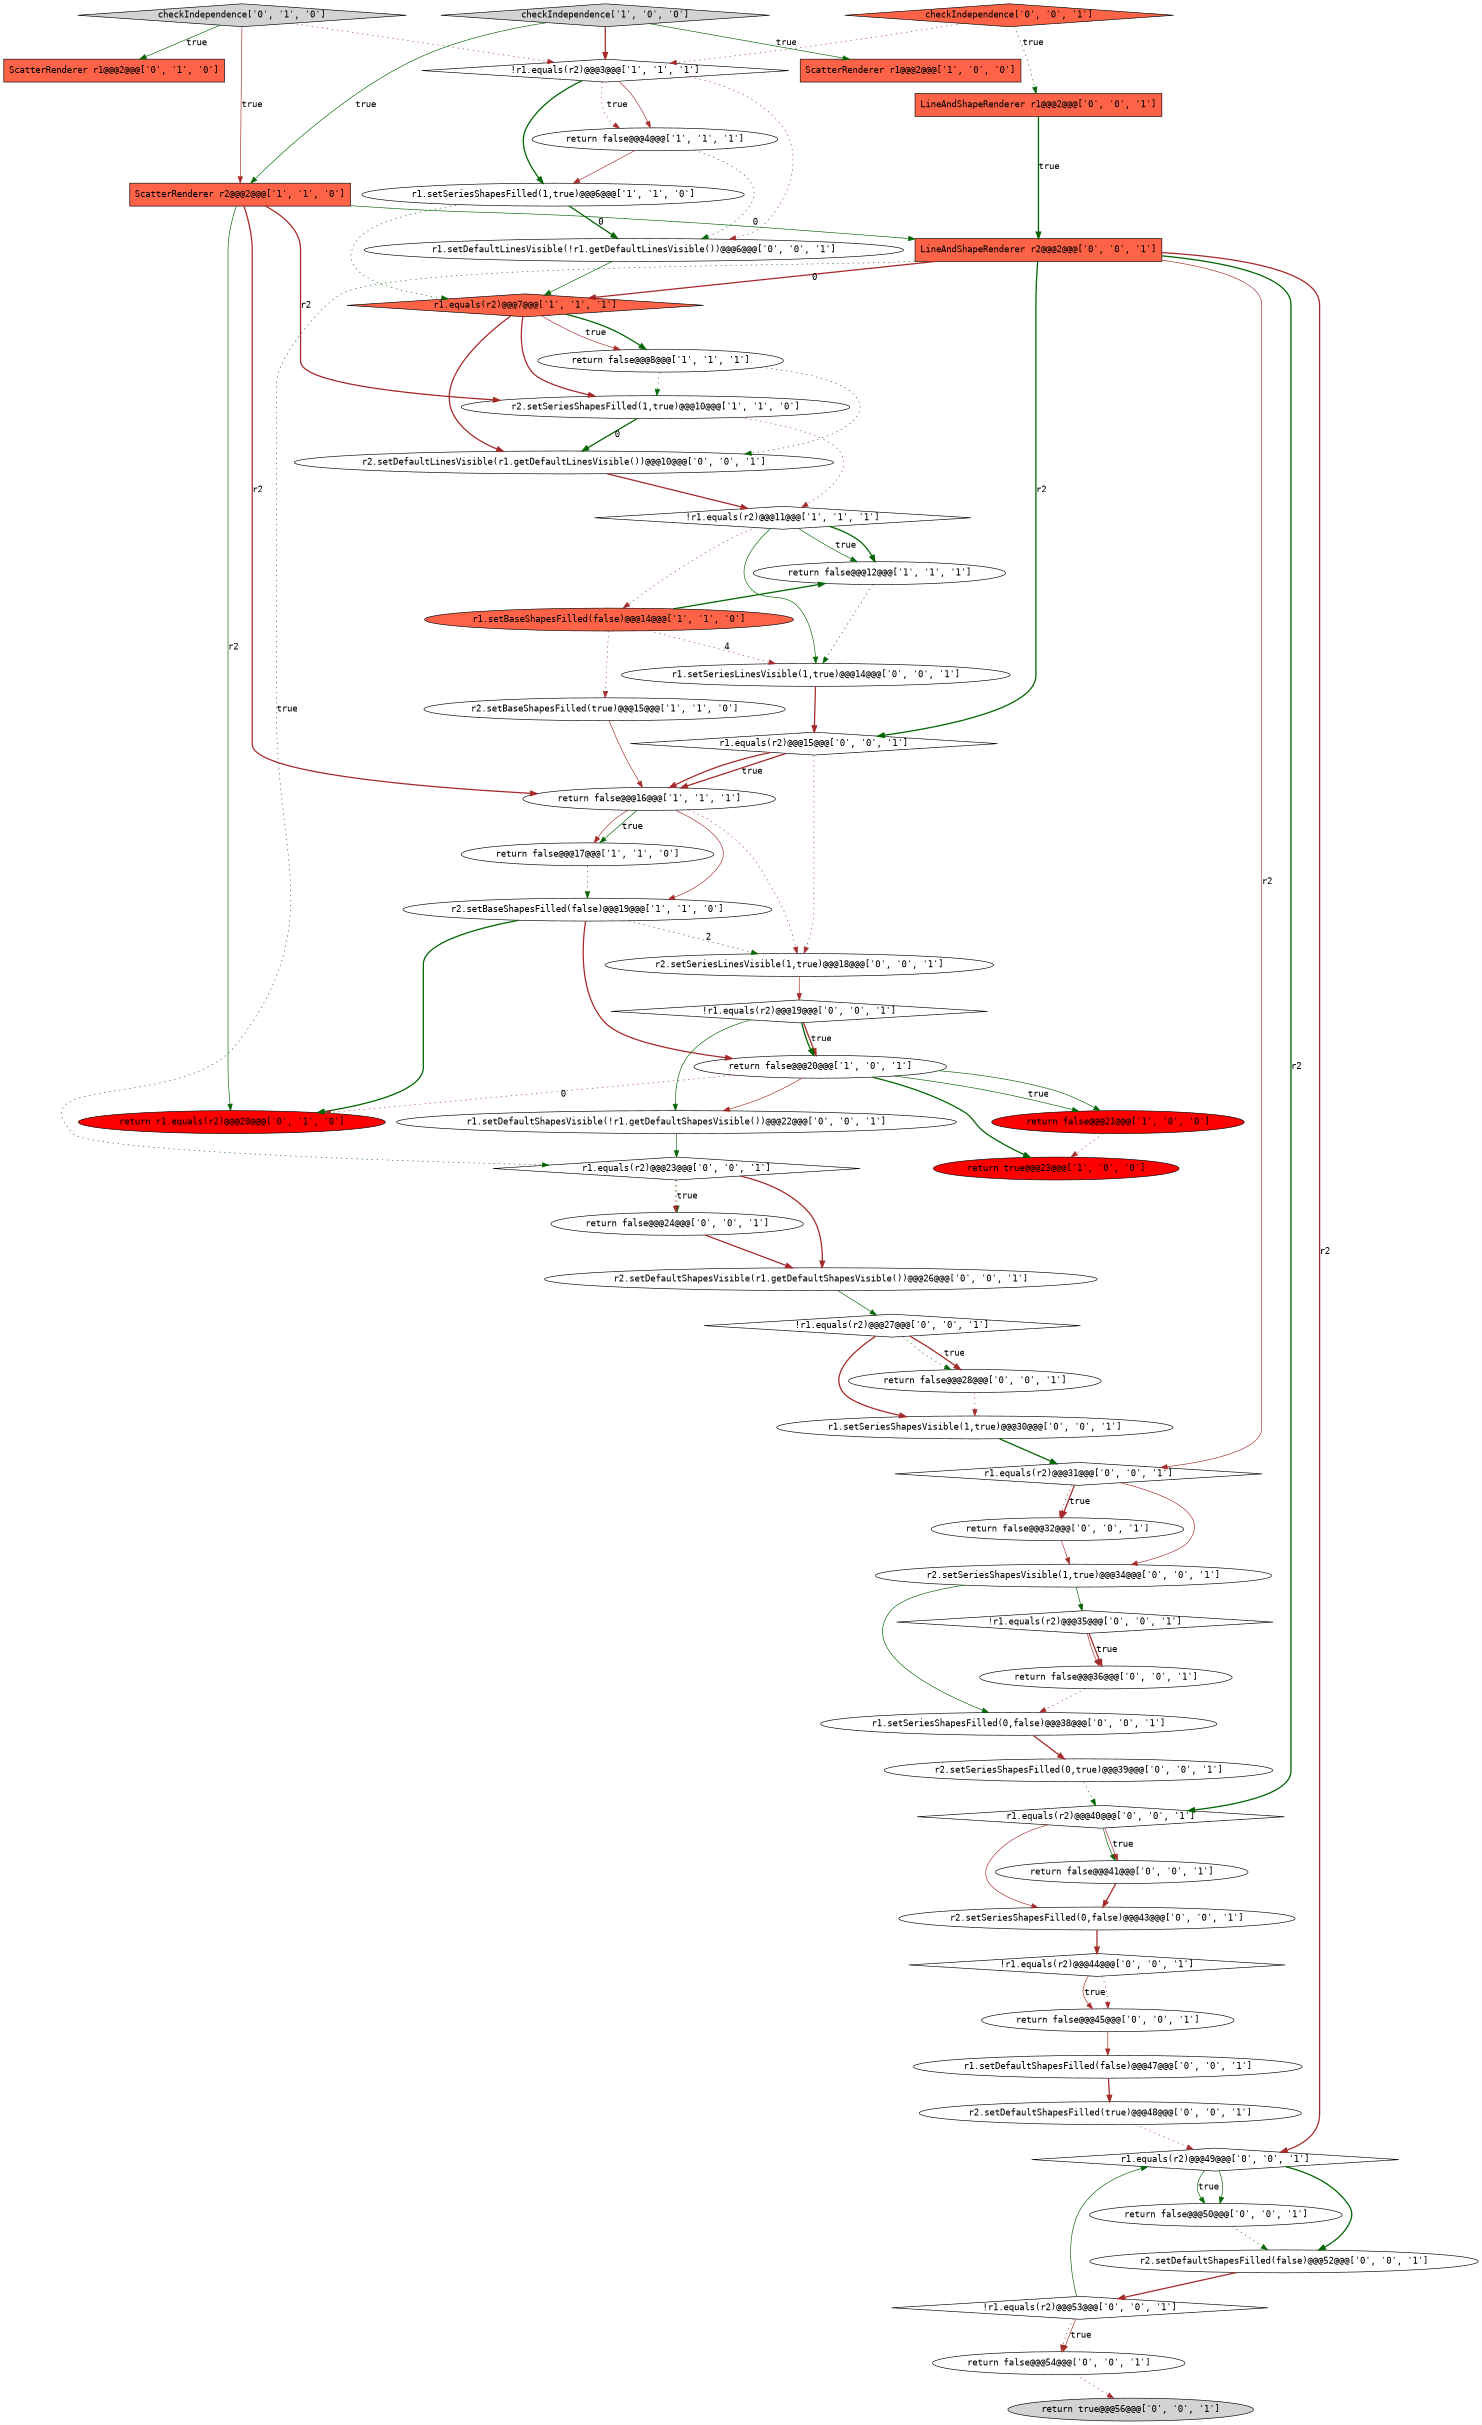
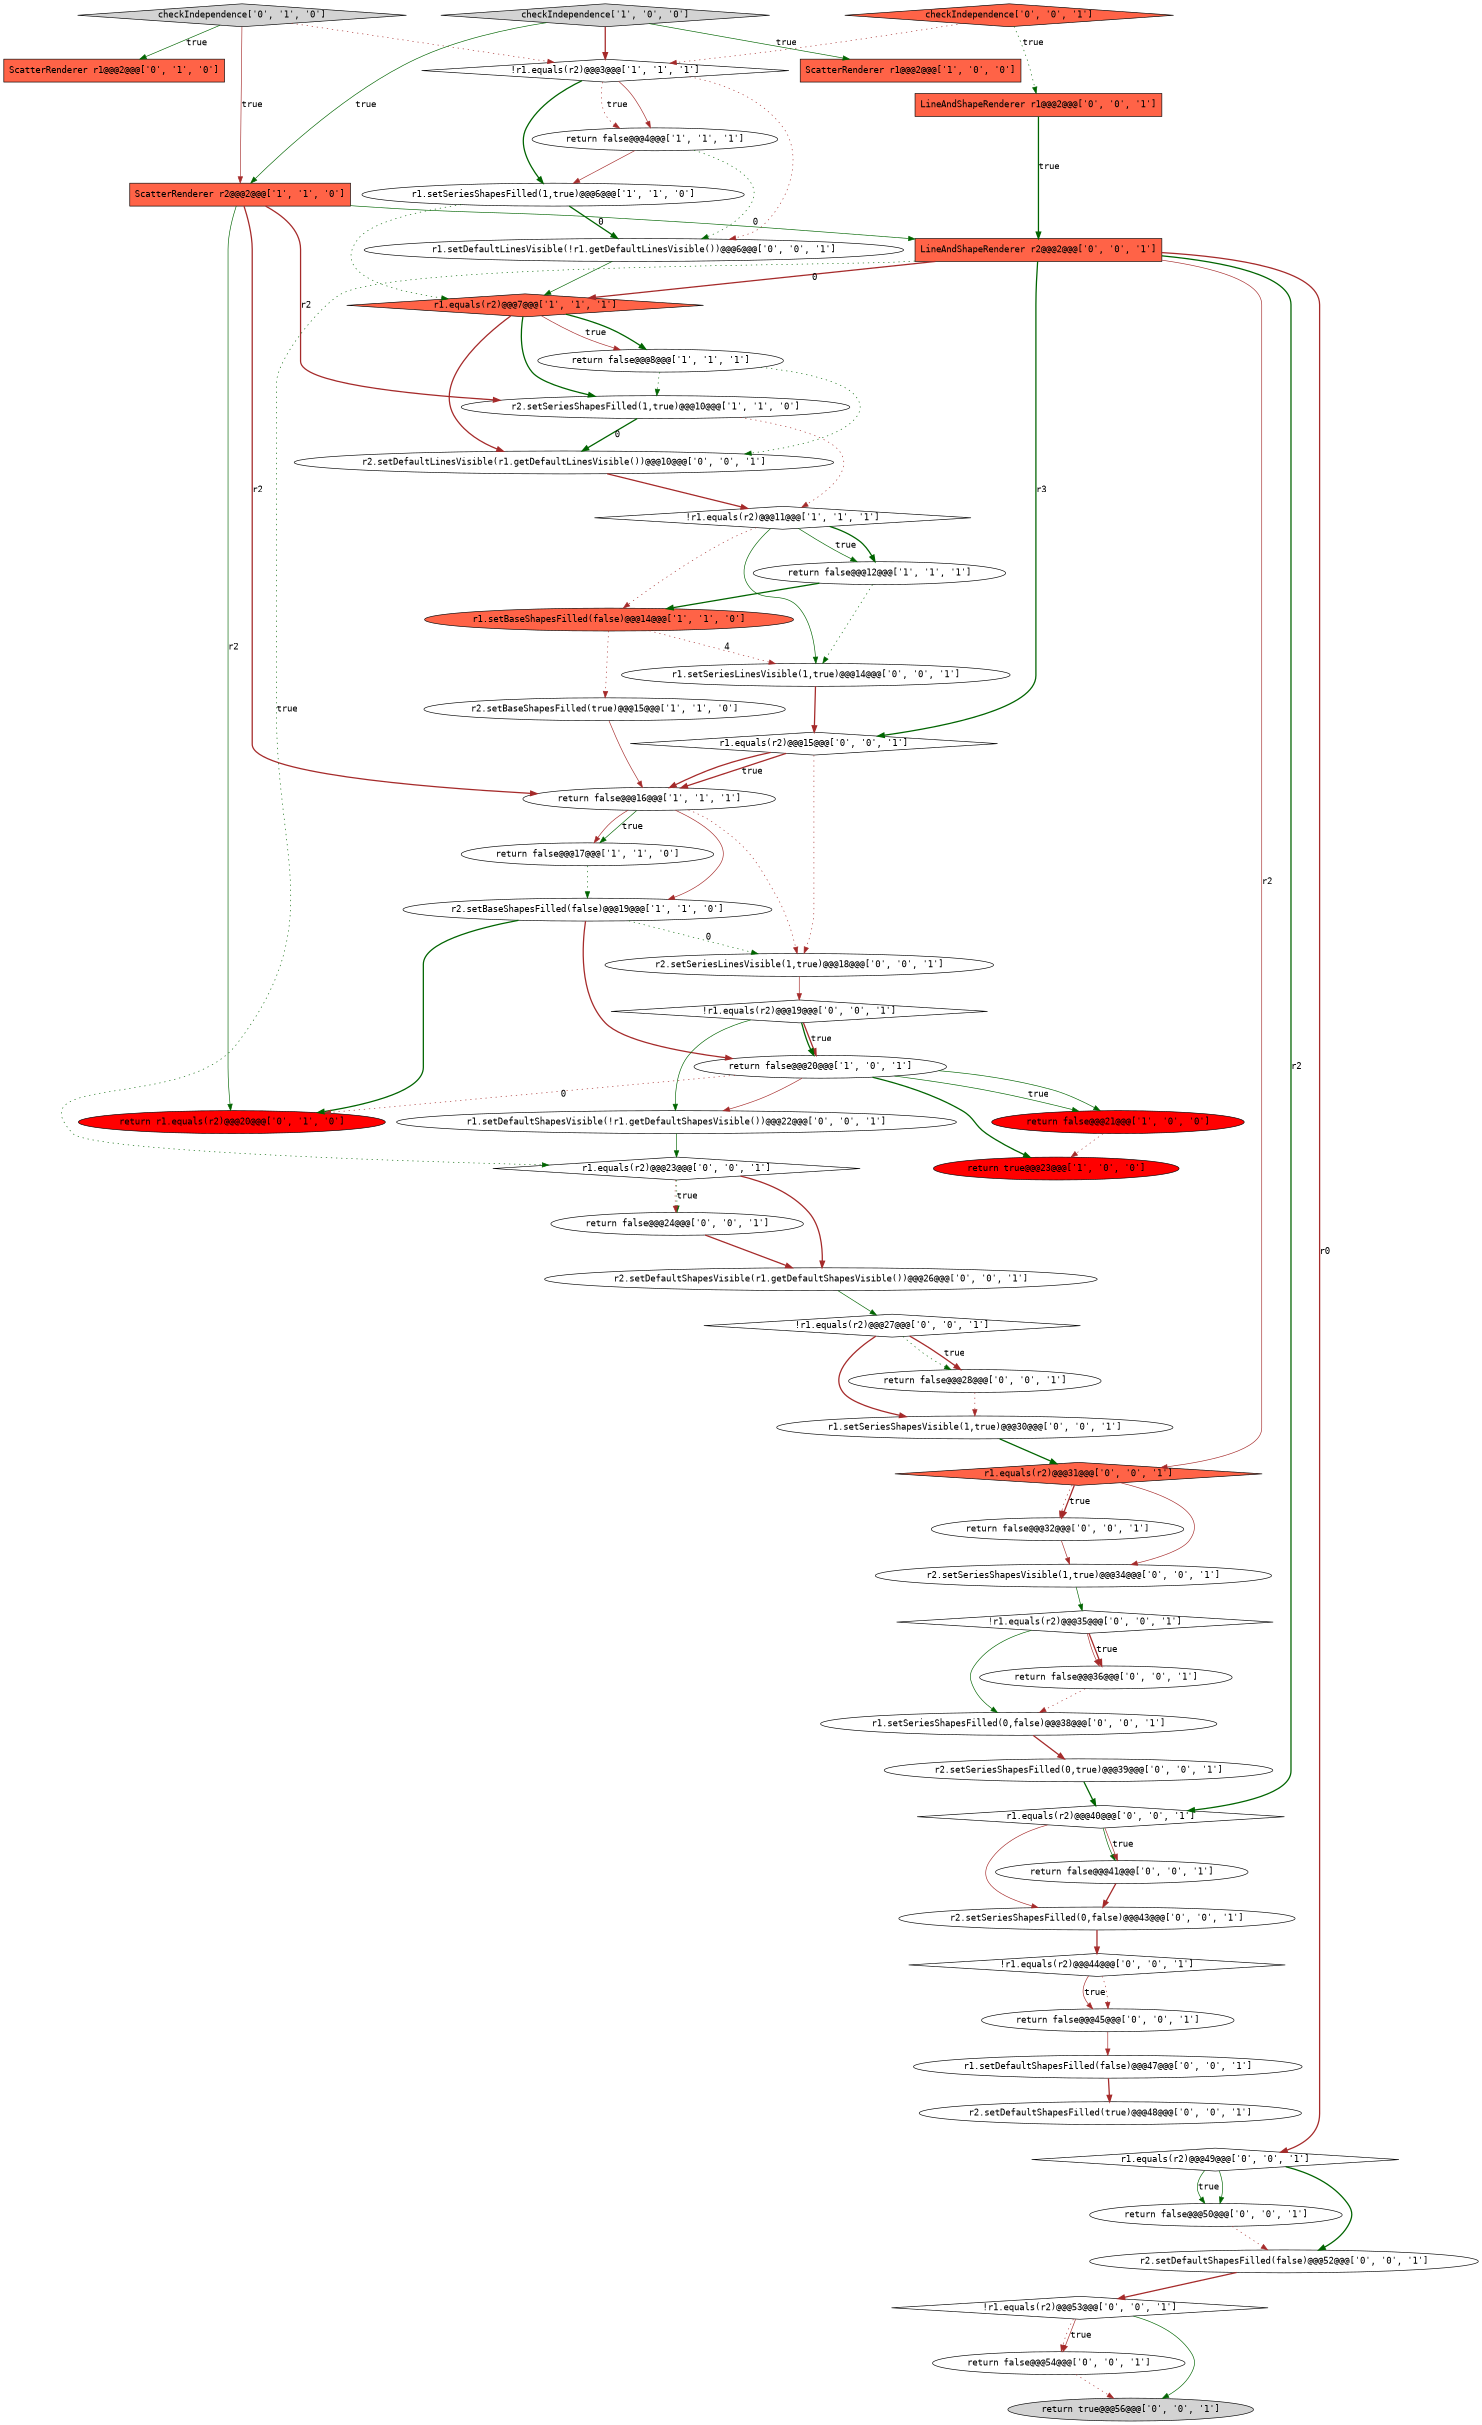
(533, 373) -> (533, 373)
(1041, 490) -> (1041, 490)
(746, 597) -> (746, 595)
(709, 937) -> (709, 937)
(1325, 1252) -> (1325, 1252)
(1079, 1474) -> (1079, 1474)
(887, 1646) -> (980, 1659)
(1088, 1791) -> (1088, 1791)
(1161, 2136) -> none
(1077, 2216) -> (1186, 2346)
(1247, 2236) -> (1247, 2236)
